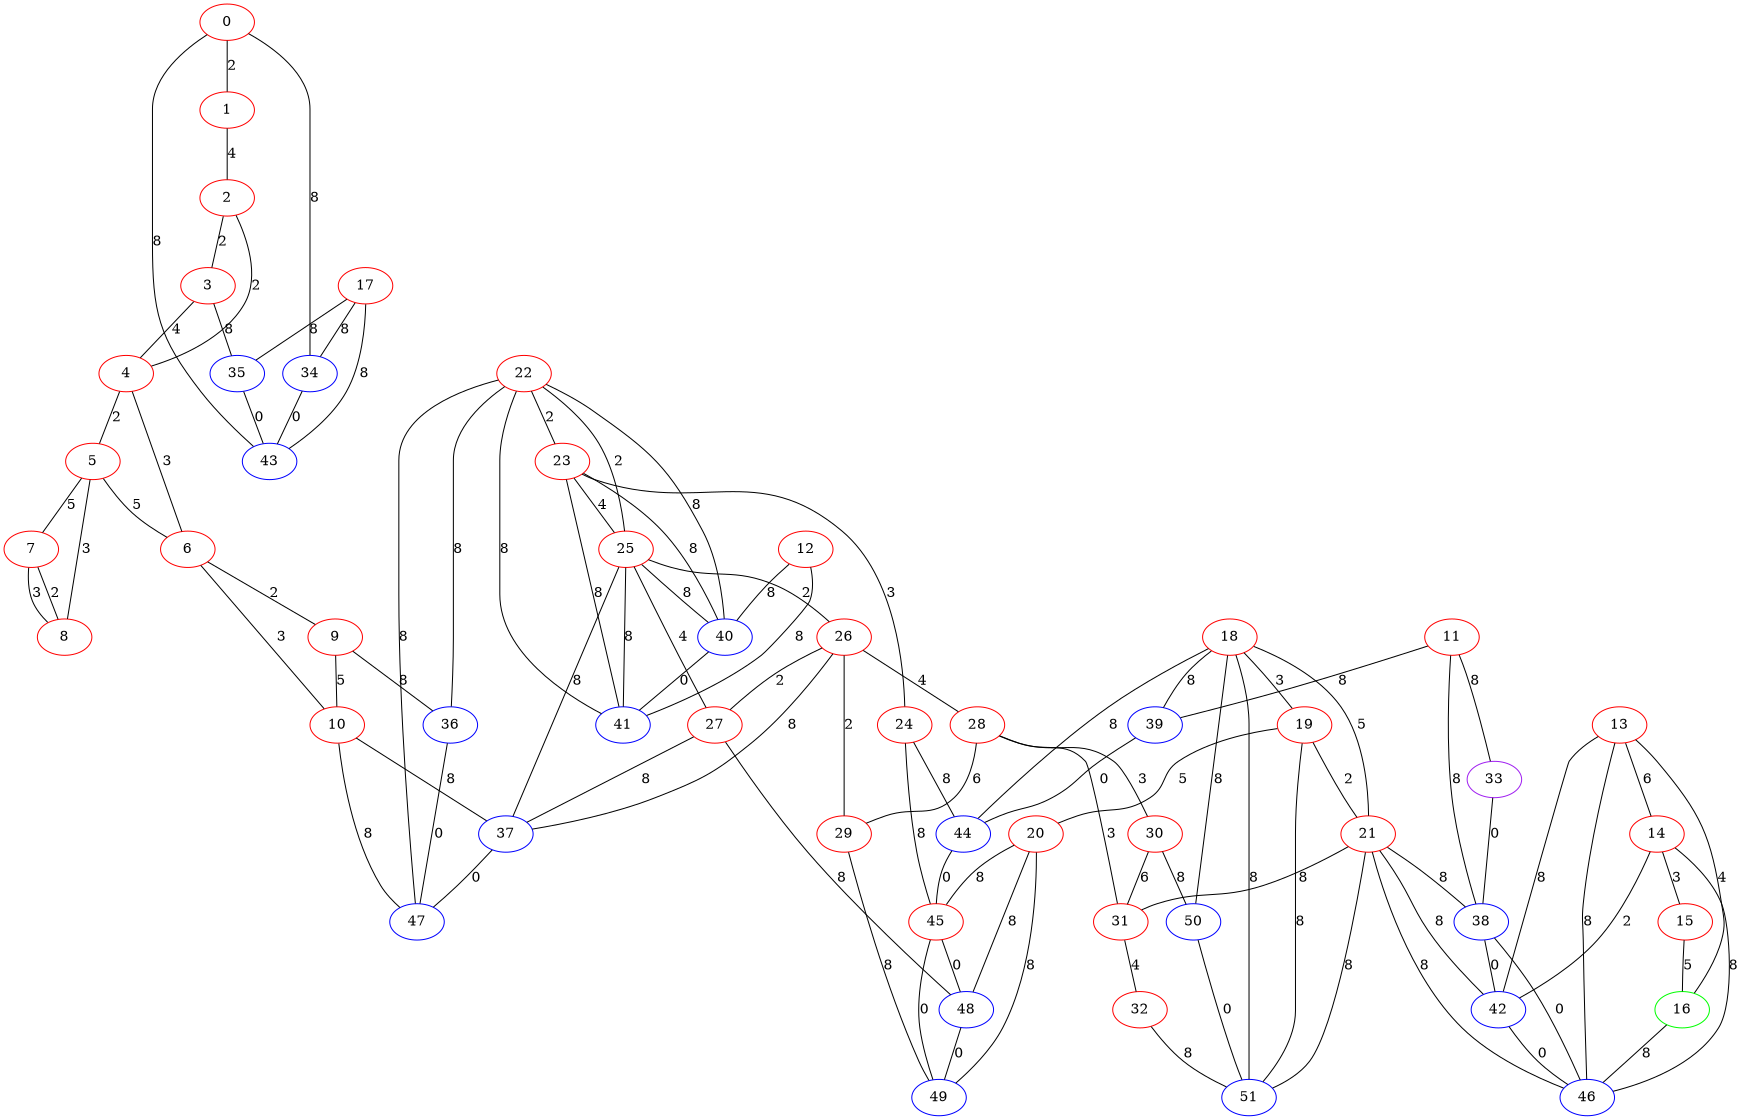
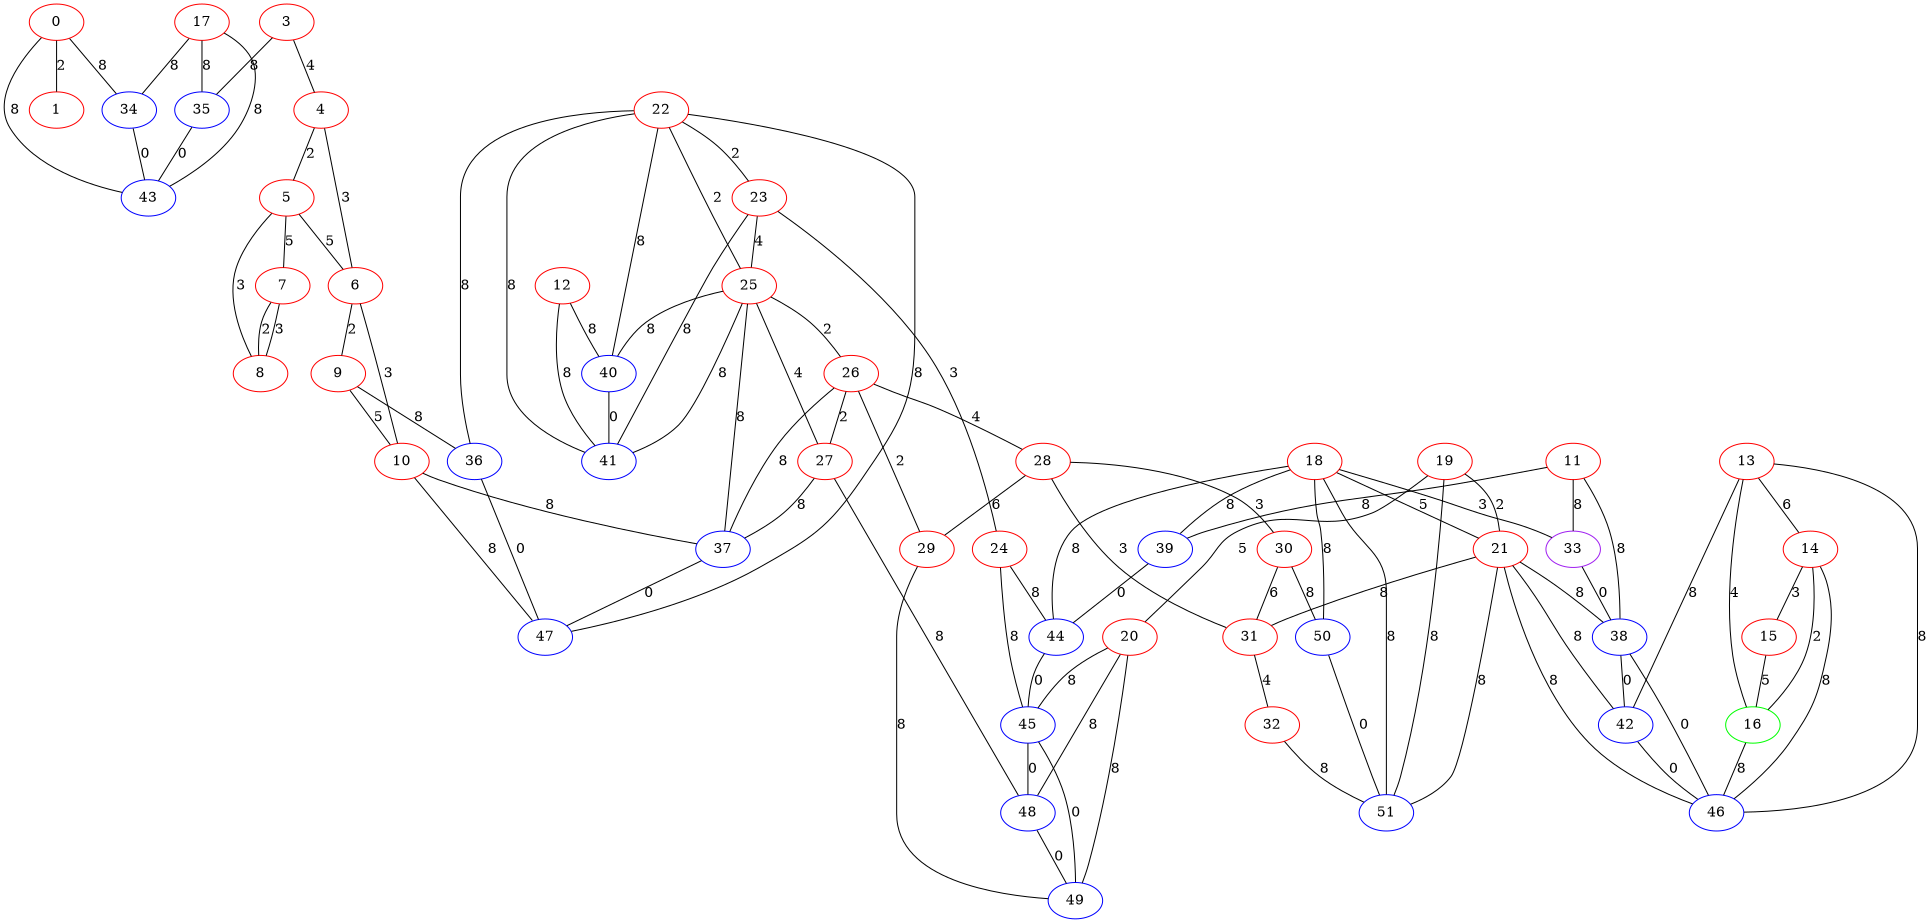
(227, 198) -> none
(665, 534) -> none
(1269, 680) -> (1451, 504)
(936, 922) -> (1028, 725)
(1599, 938) -> (1809, 645)
